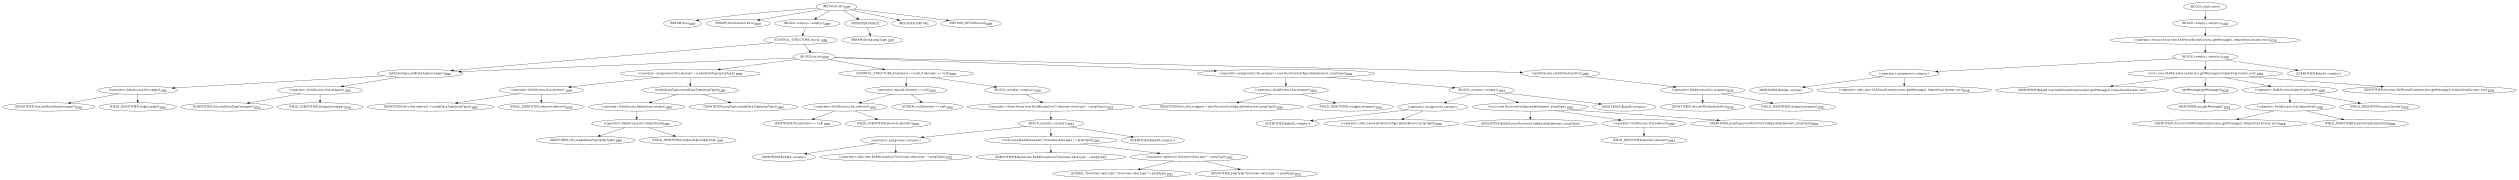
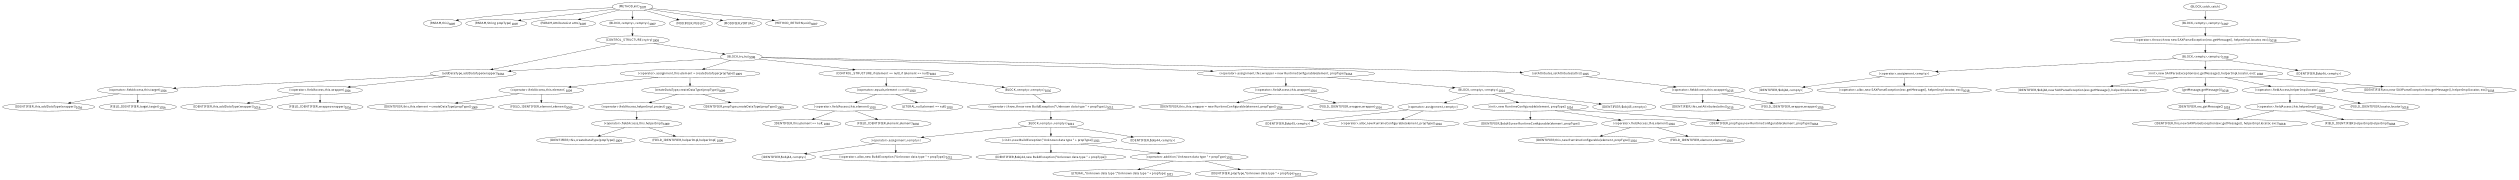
(869, 31) -> (568, 15)
none -> (1586, 140)
